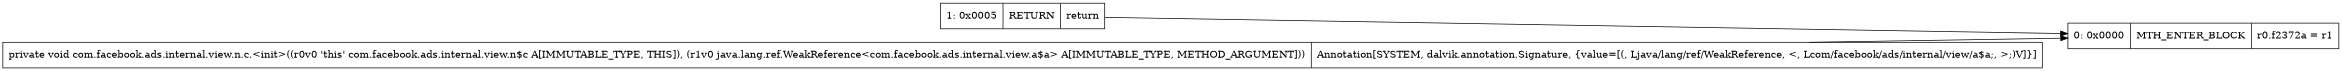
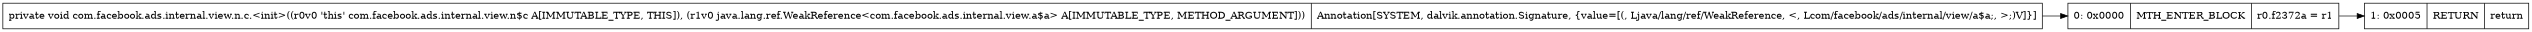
(1583, 25) -> (2348, 16)
